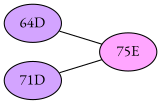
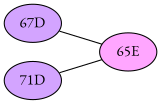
(33, 23) -> (33, 23)
(128, 52) -> (128, 52)
